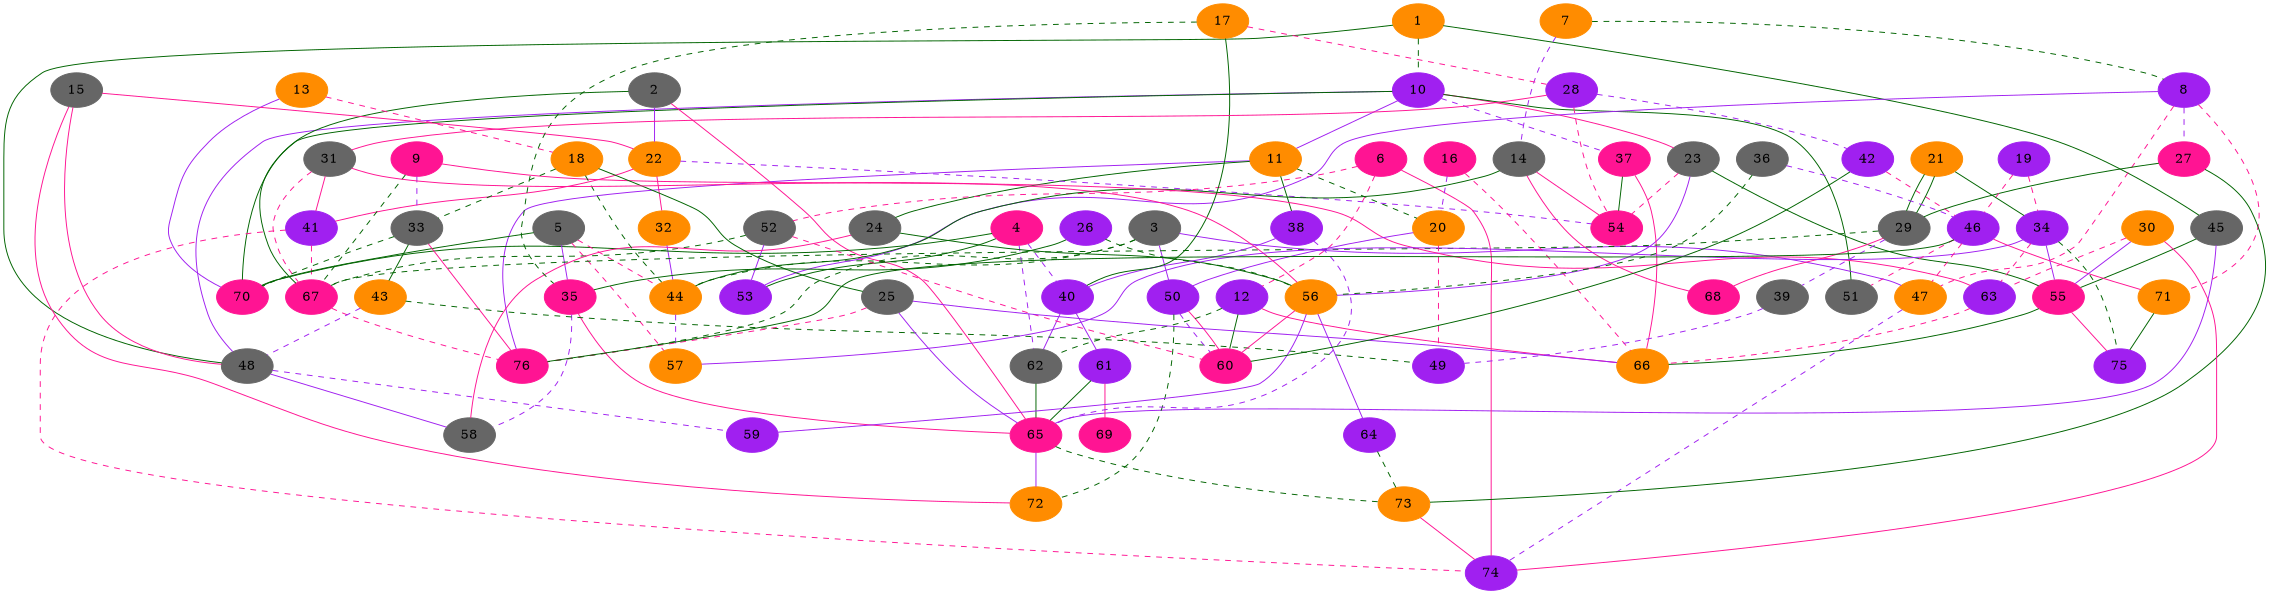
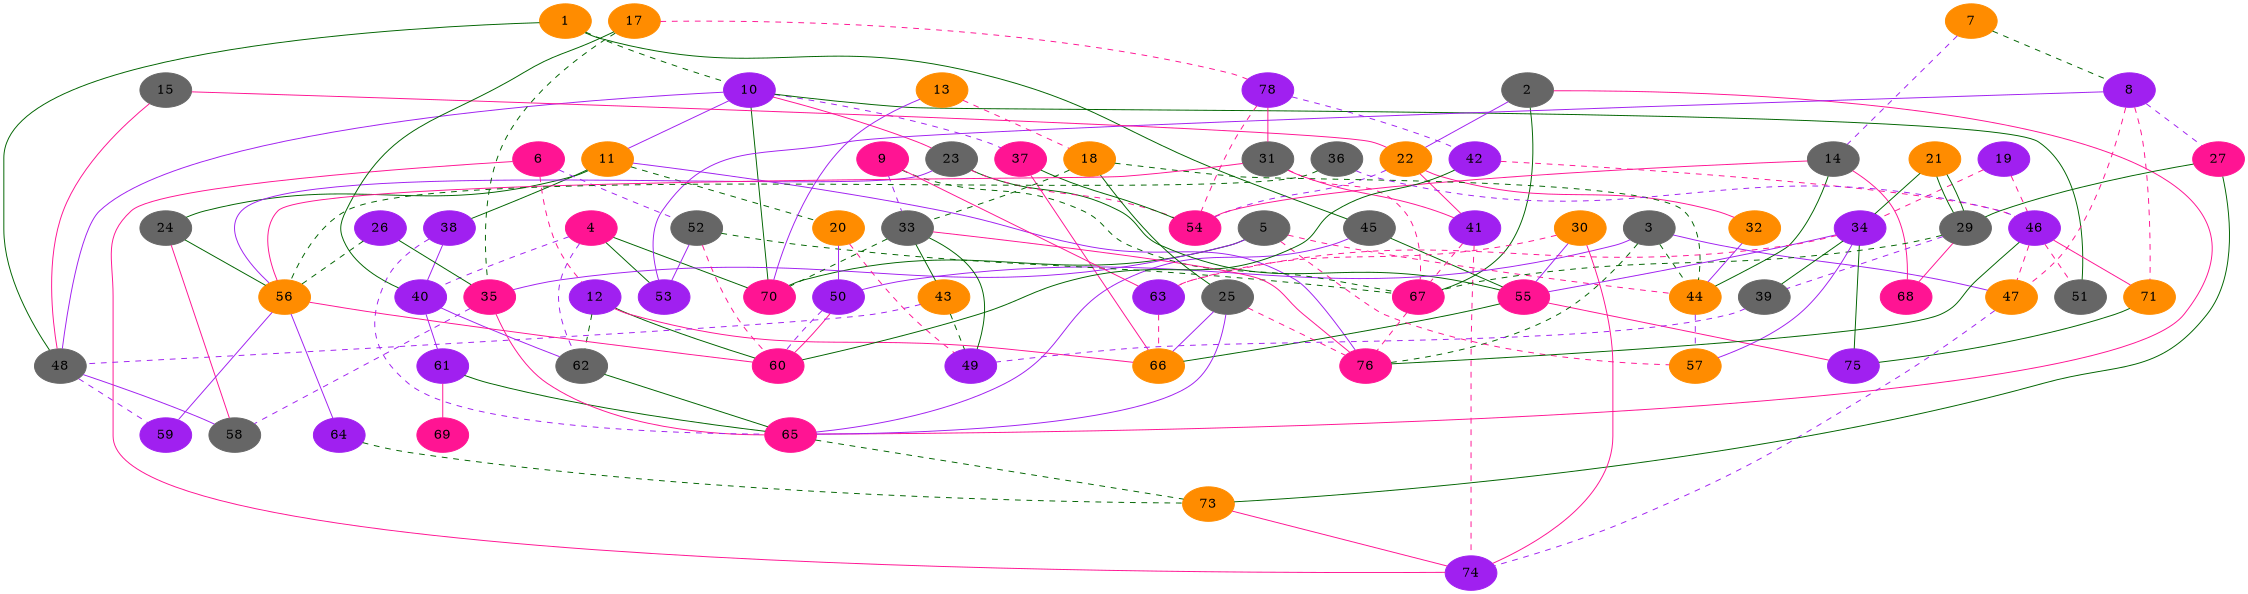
(1572, 90) -> (1268, 90)
(1450, 159) -> none
(1033, 194) -> (617, 195)
none -> (1808, 266)
none -> (981, 285)
(2098, 289) -> (1857, 297)
(1036, 504) -> none
